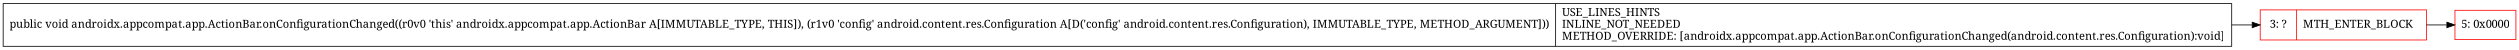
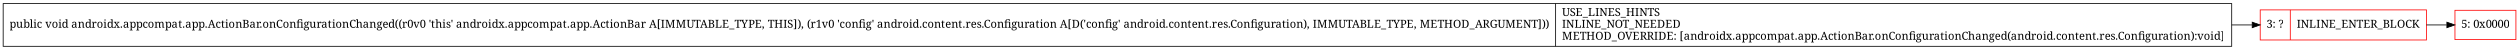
(2358, 25) -> (2358, 25)
